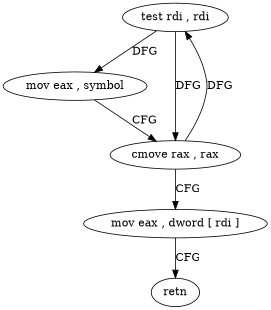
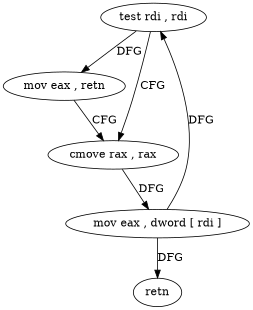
(75, 86) -> (64, 86)
(188, 86) -> (153, 86)
(207, 90) -> (188, 125)
(188, 189) -> (152, 189)
(188, 258) -> (171, 258)
